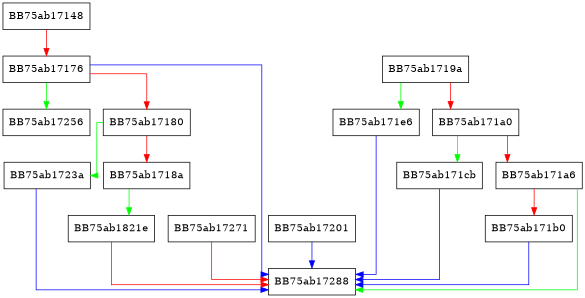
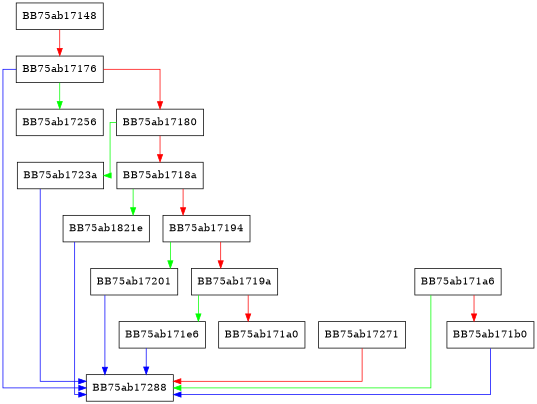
(507, 145) -> none
(440, 176) -> none
none -> (206, 229)
(165, 285) -> (75, 320)
